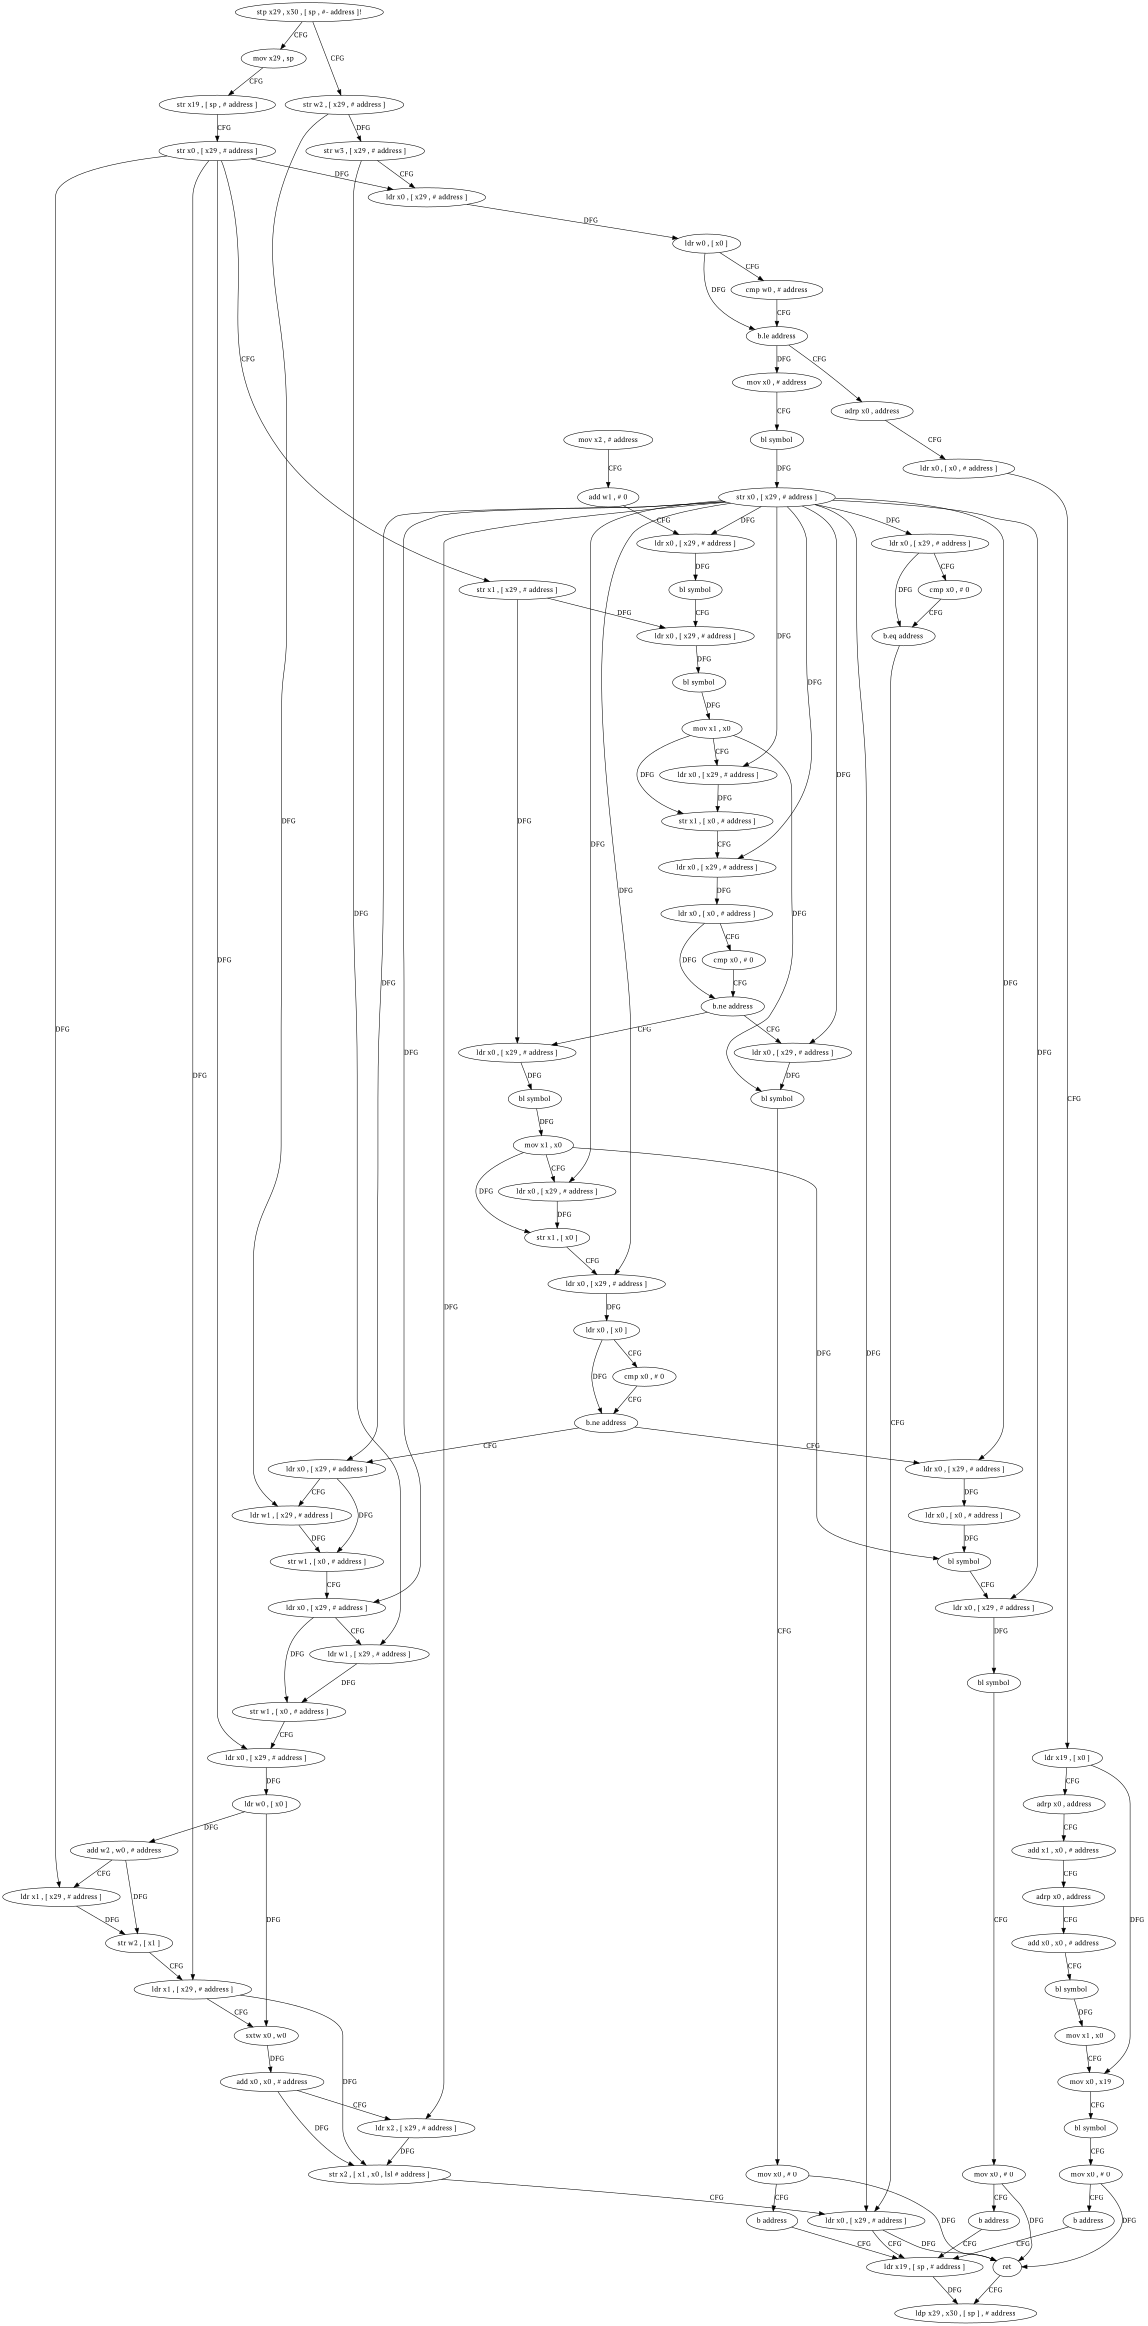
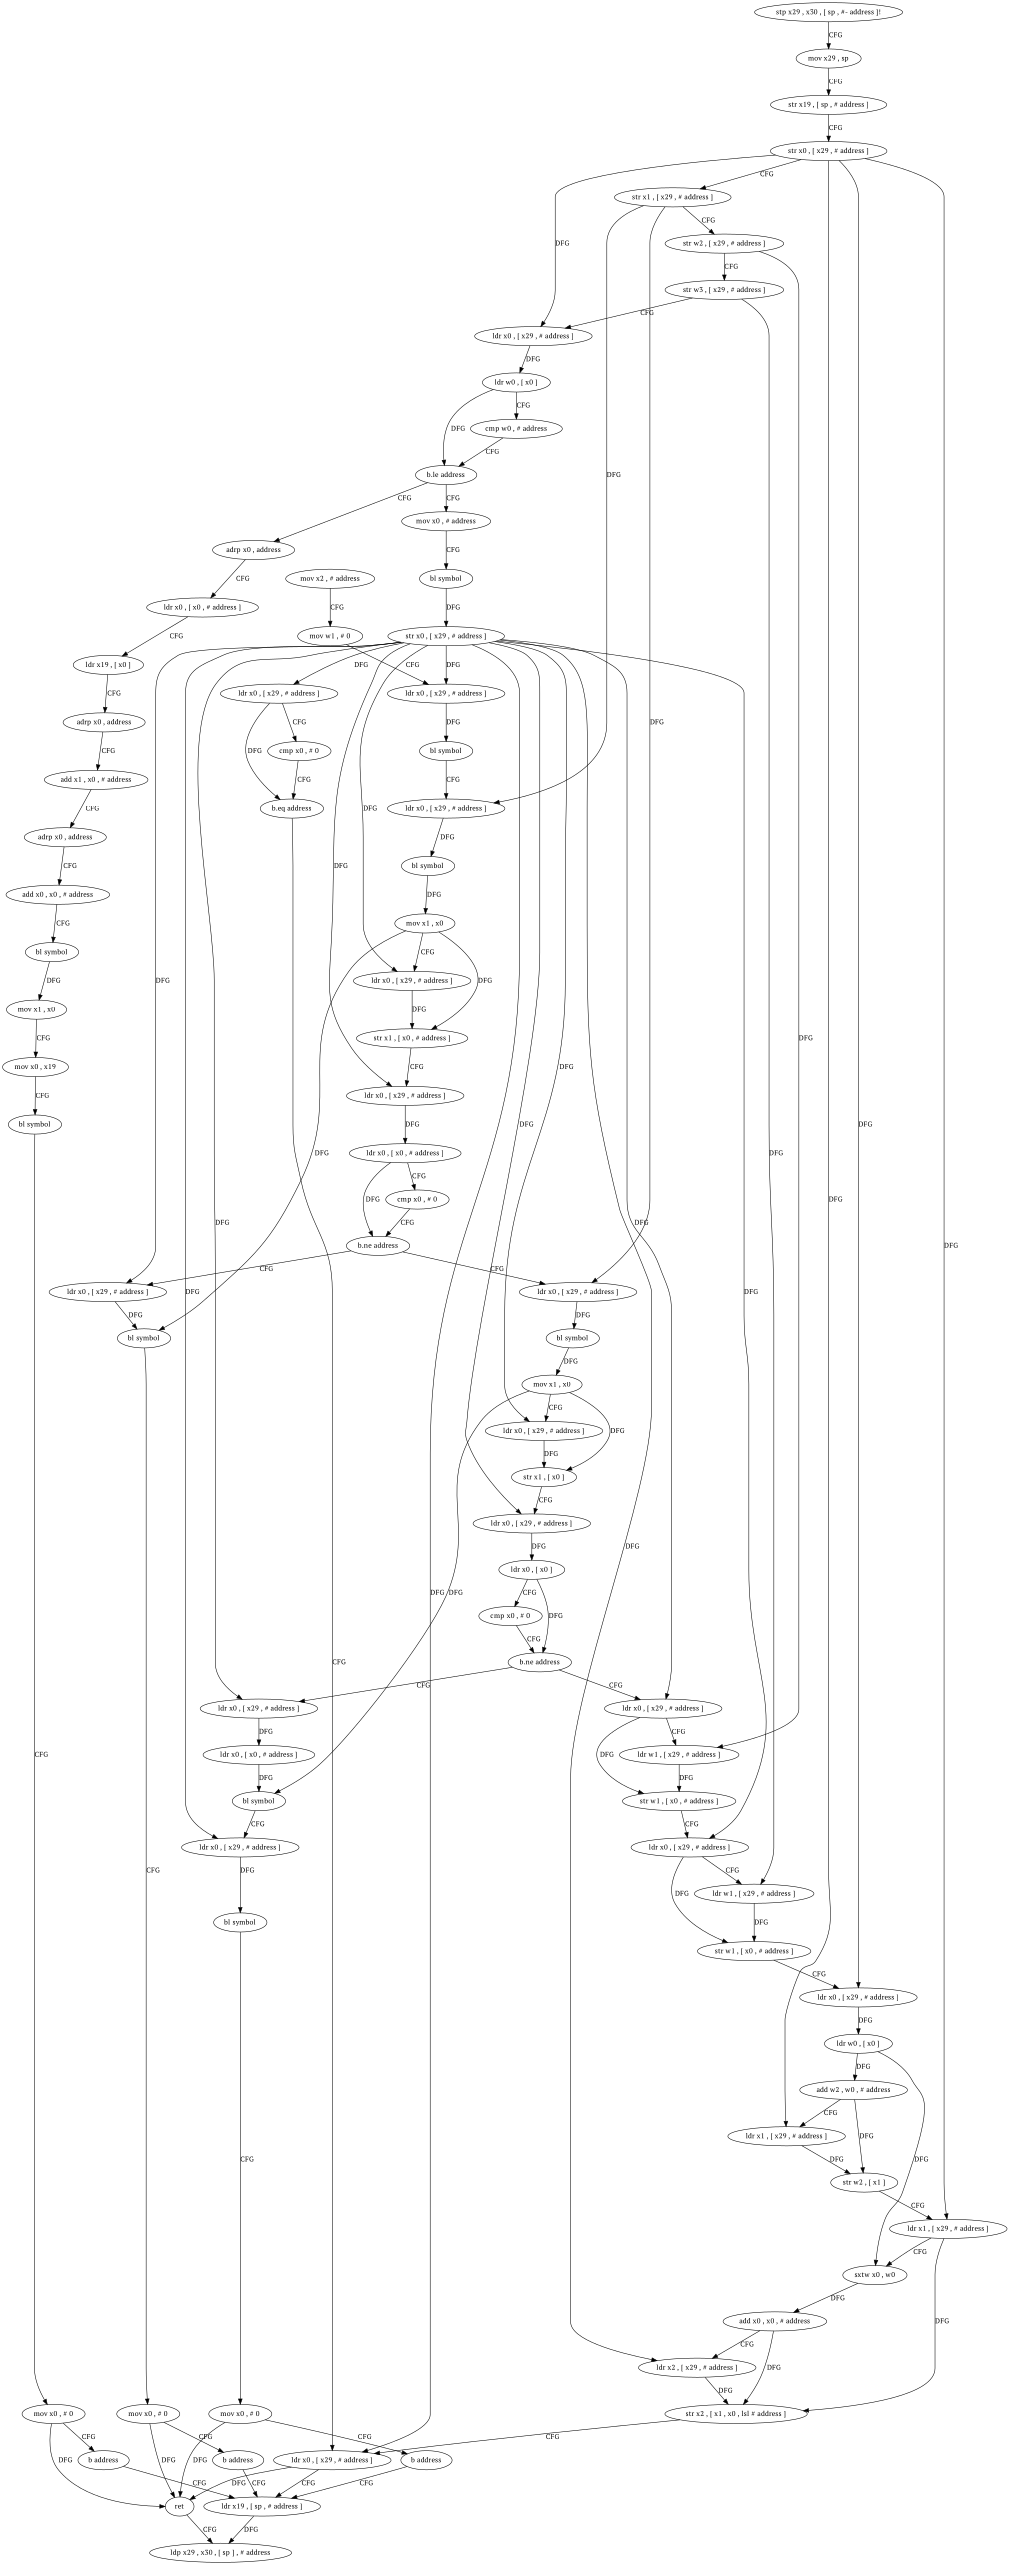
(326, 56) -> (697, 219)
(364, 128) -> (732, 267)
(784, 359) -> (453, 498)
(608, 497) -> (330, 636)
(1130, 1912) -> none
